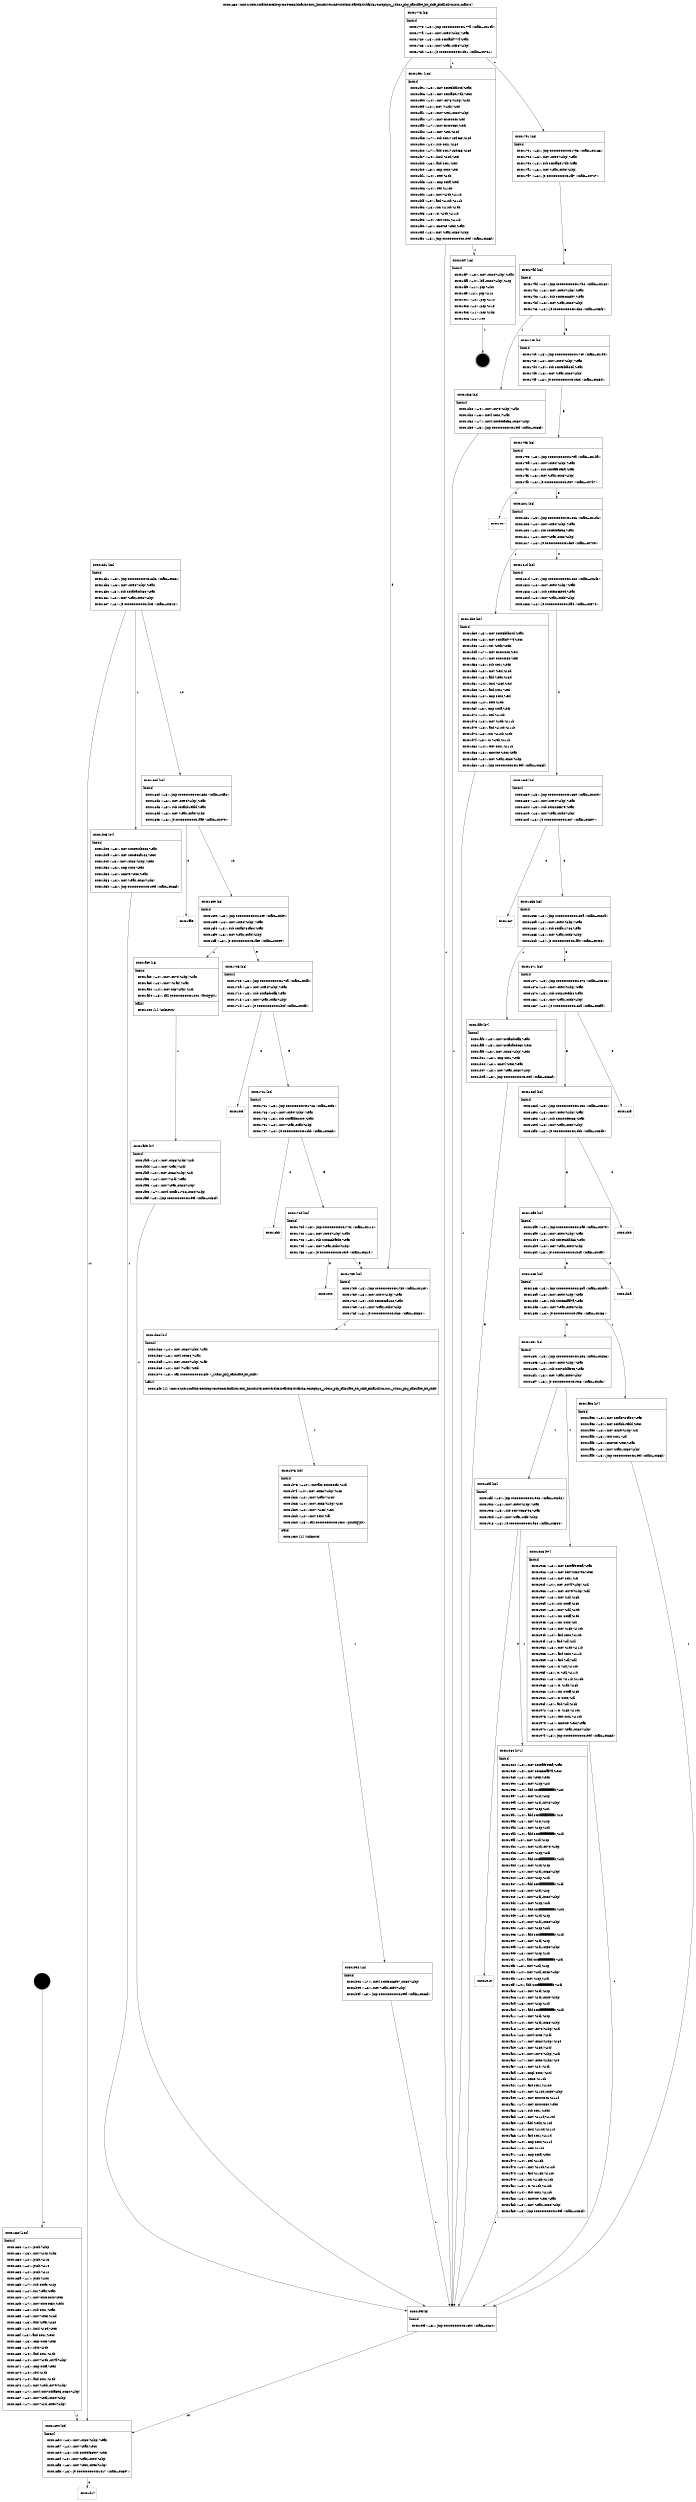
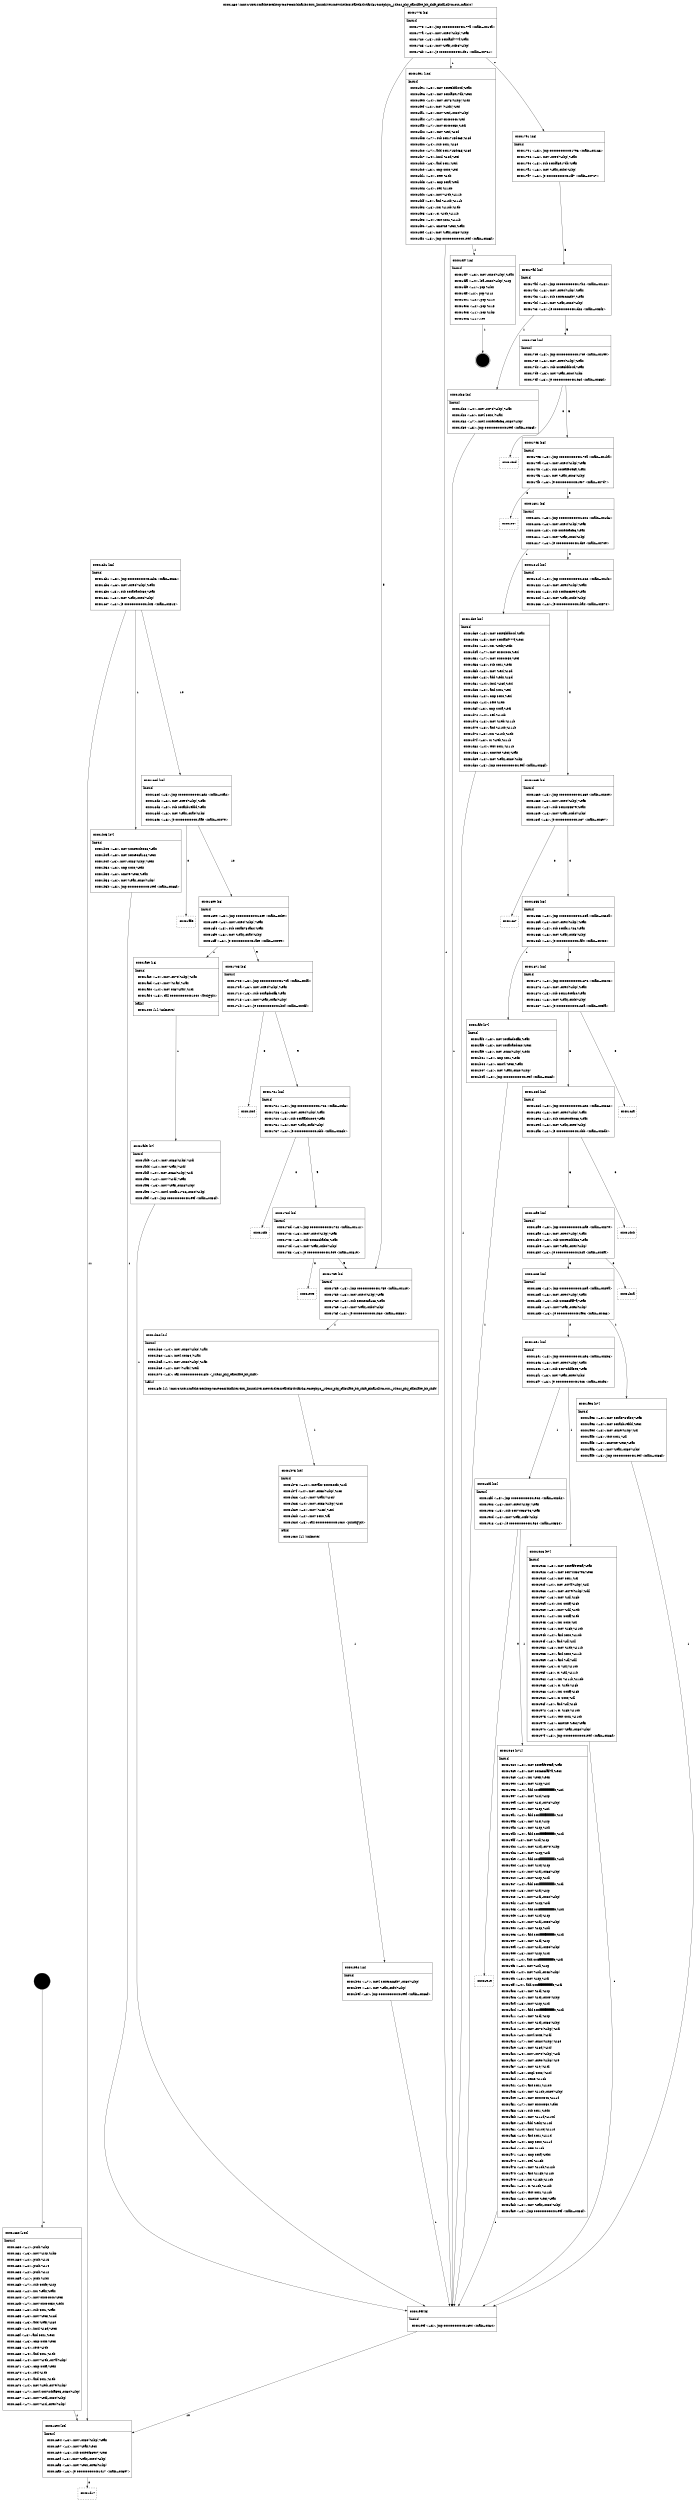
none -> (509, 463)
(485, 1325) -> (485, 1325)
